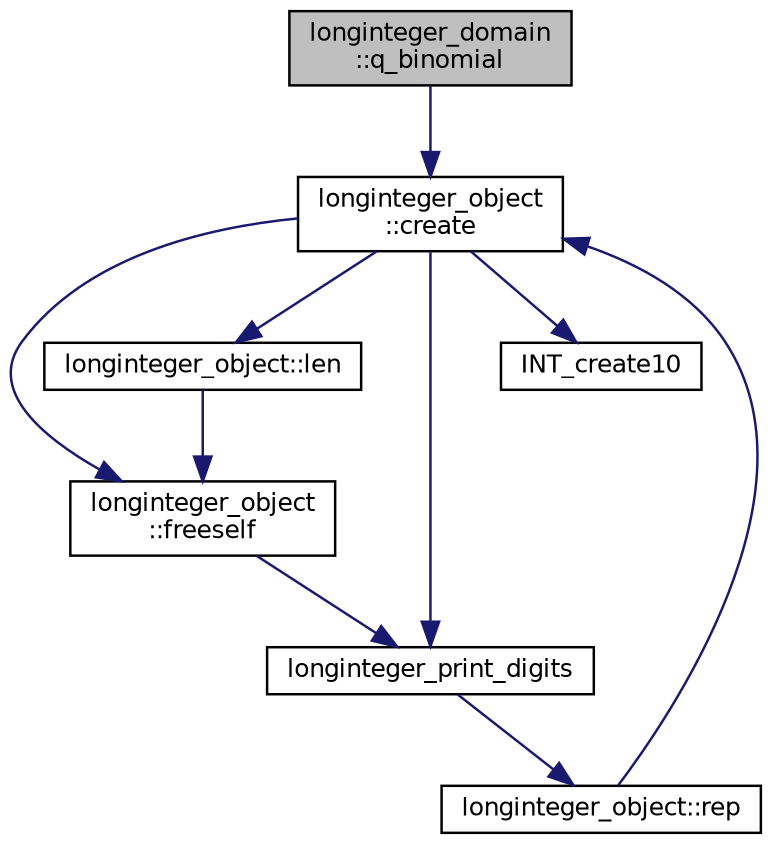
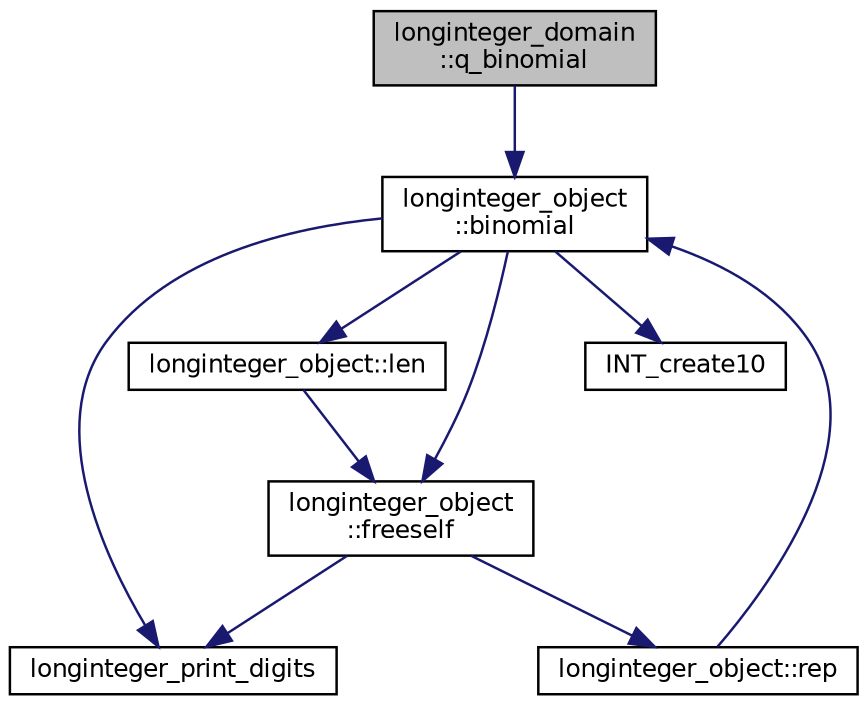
(430, 214) -> (515, 214)
(506, 732) -> (552, 596)
